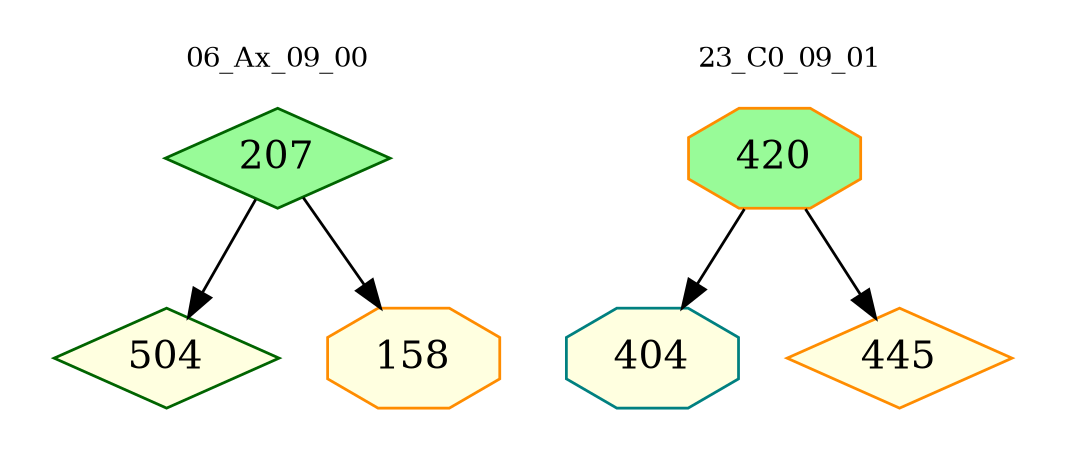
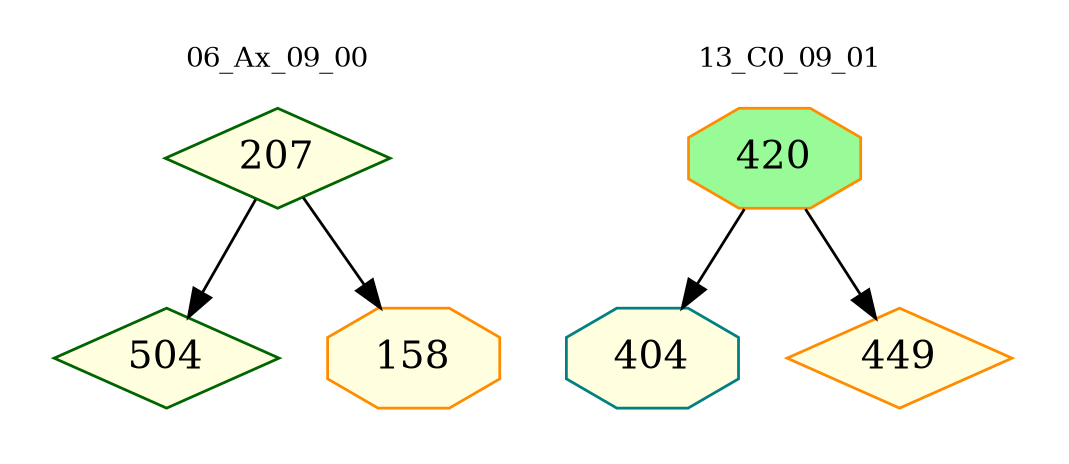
(790, 60) -> (790, 60)
(278, 158) -> (278, 158)
(900, 358) -> (900, 358)
